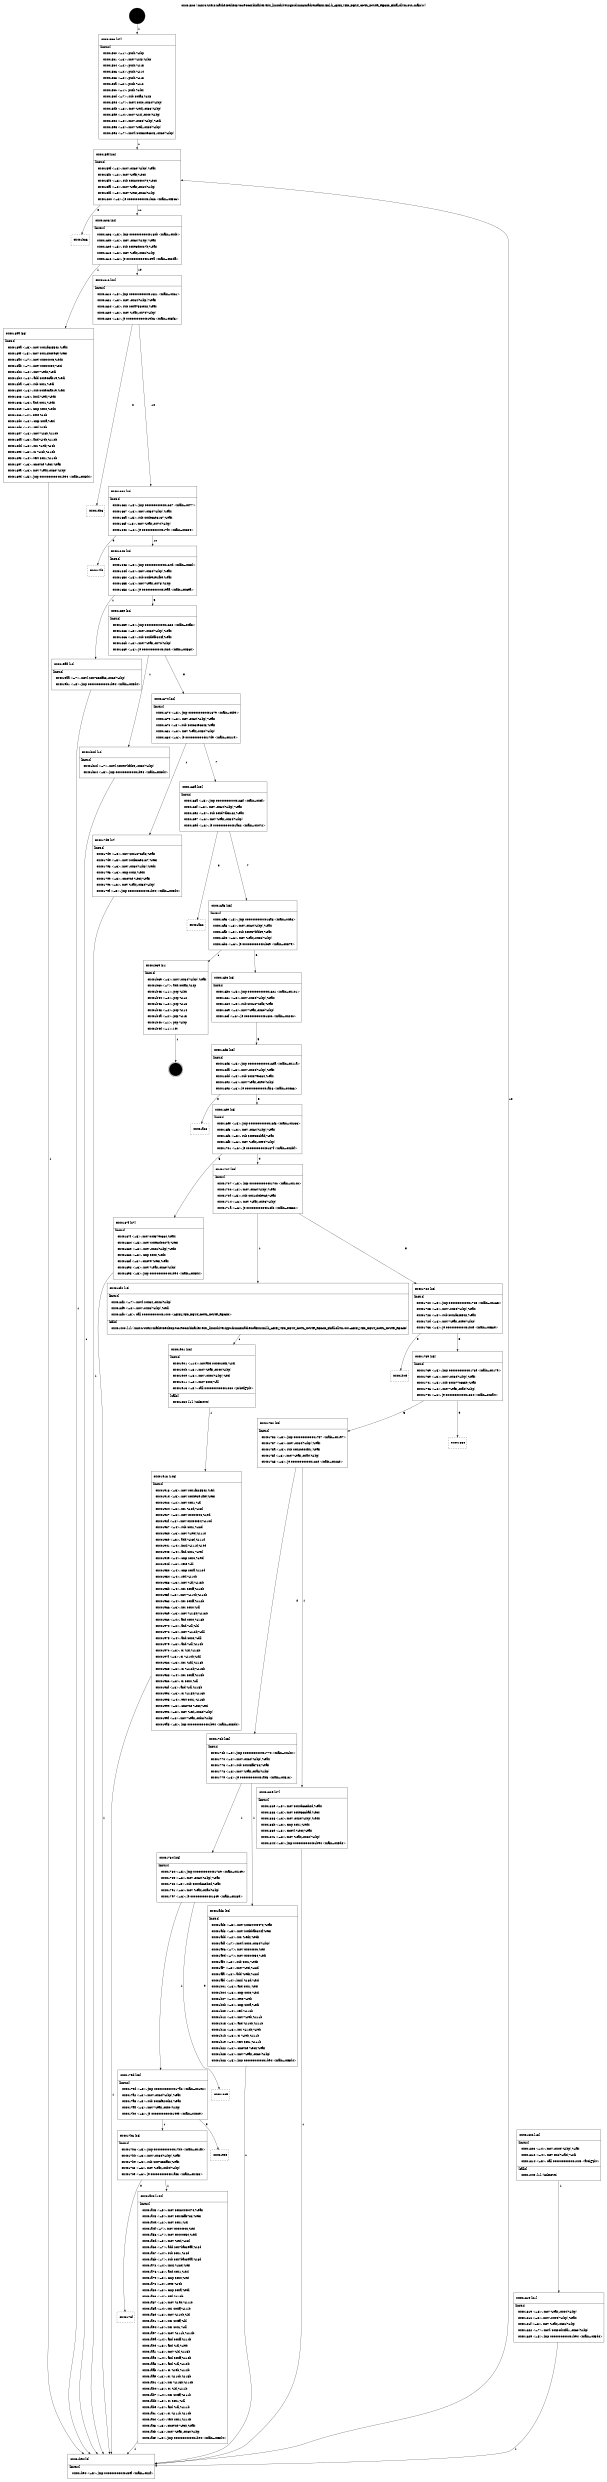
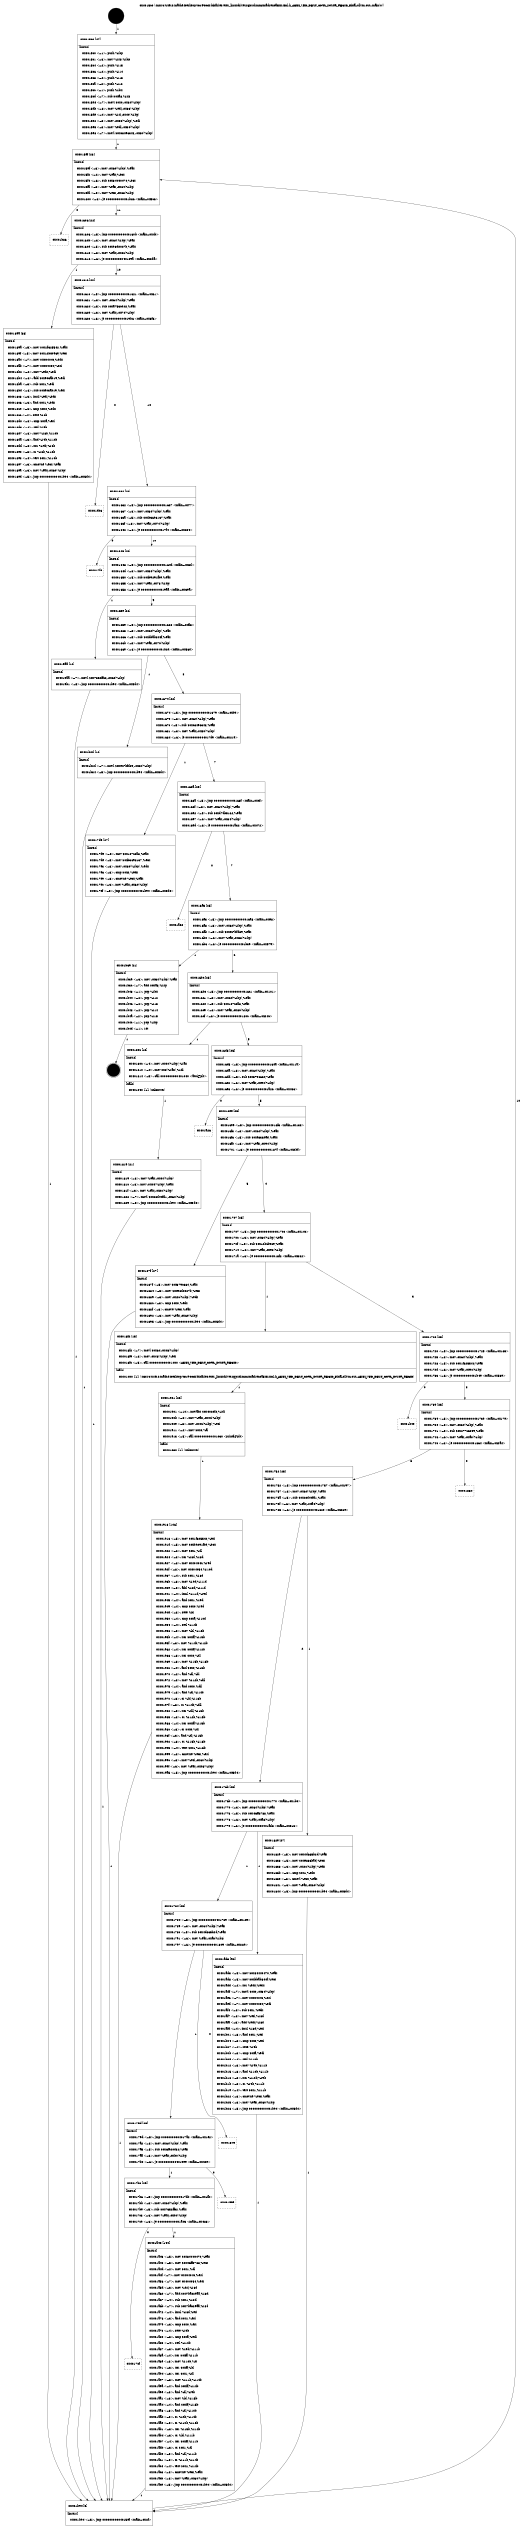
none -> (201, 1033)
